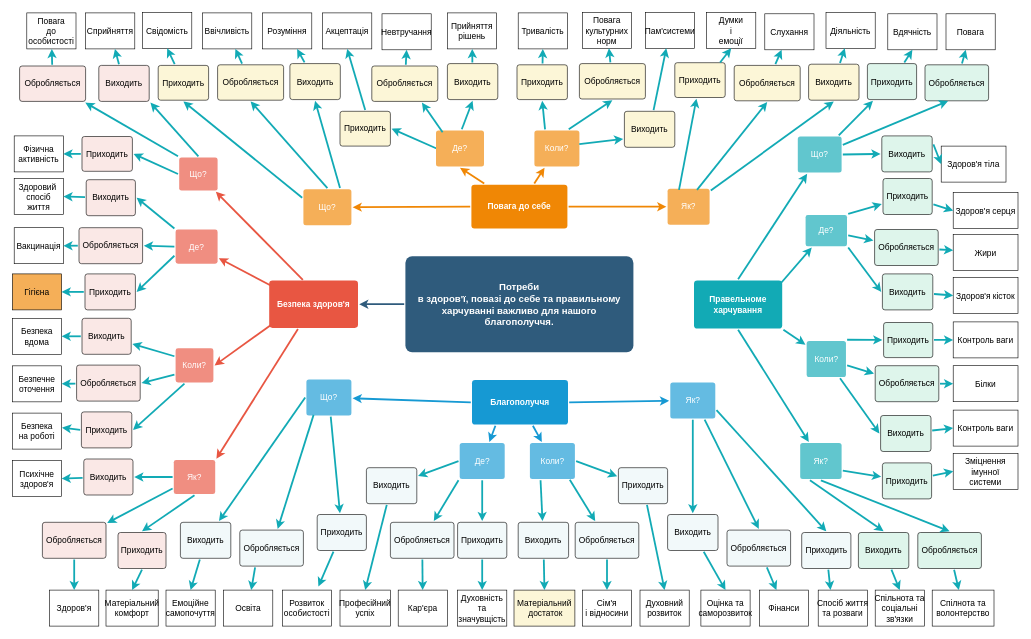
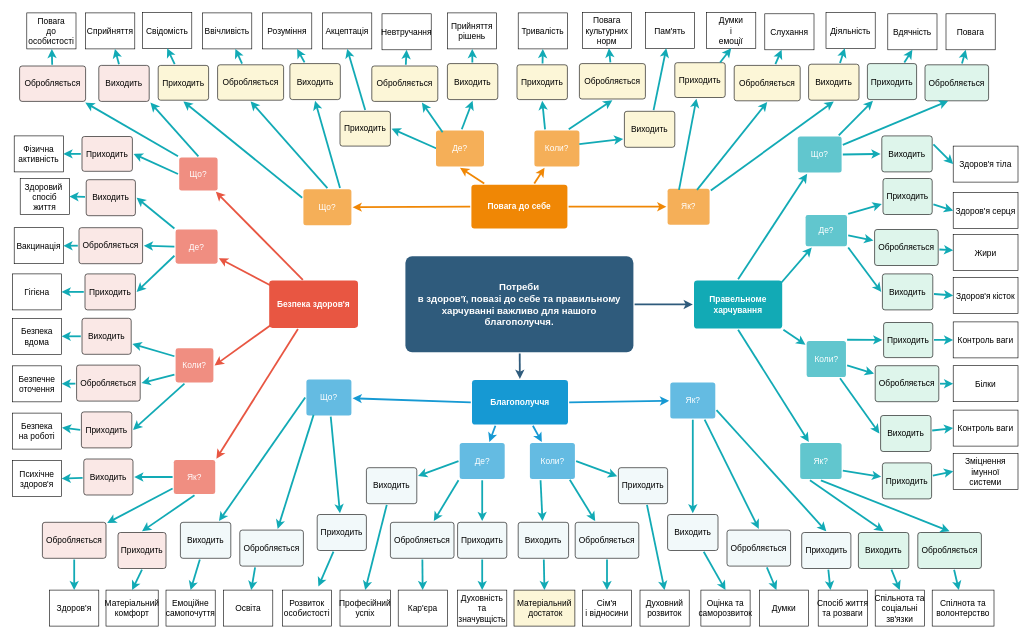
(670, 31) -> (670, 31)
(974, 164) -> (986, 164)
(39, 197) -> (45, 197)
(37, 292) -> (37, 292)
(385, 304) -> none
none -> (661, 304)
none -> (520, 363)
(784, 609) -> (784, 609)
